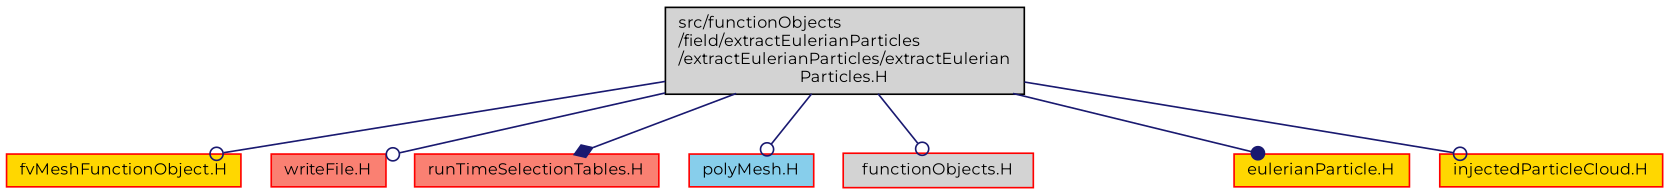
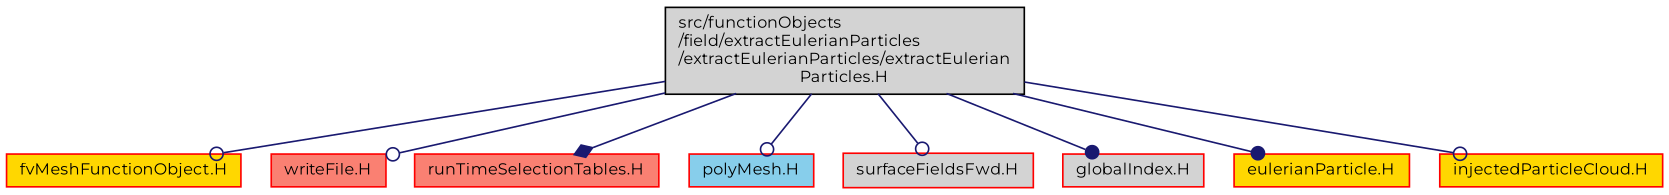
(938, 170) -> (938, 170)
none -> (1133, 170)
